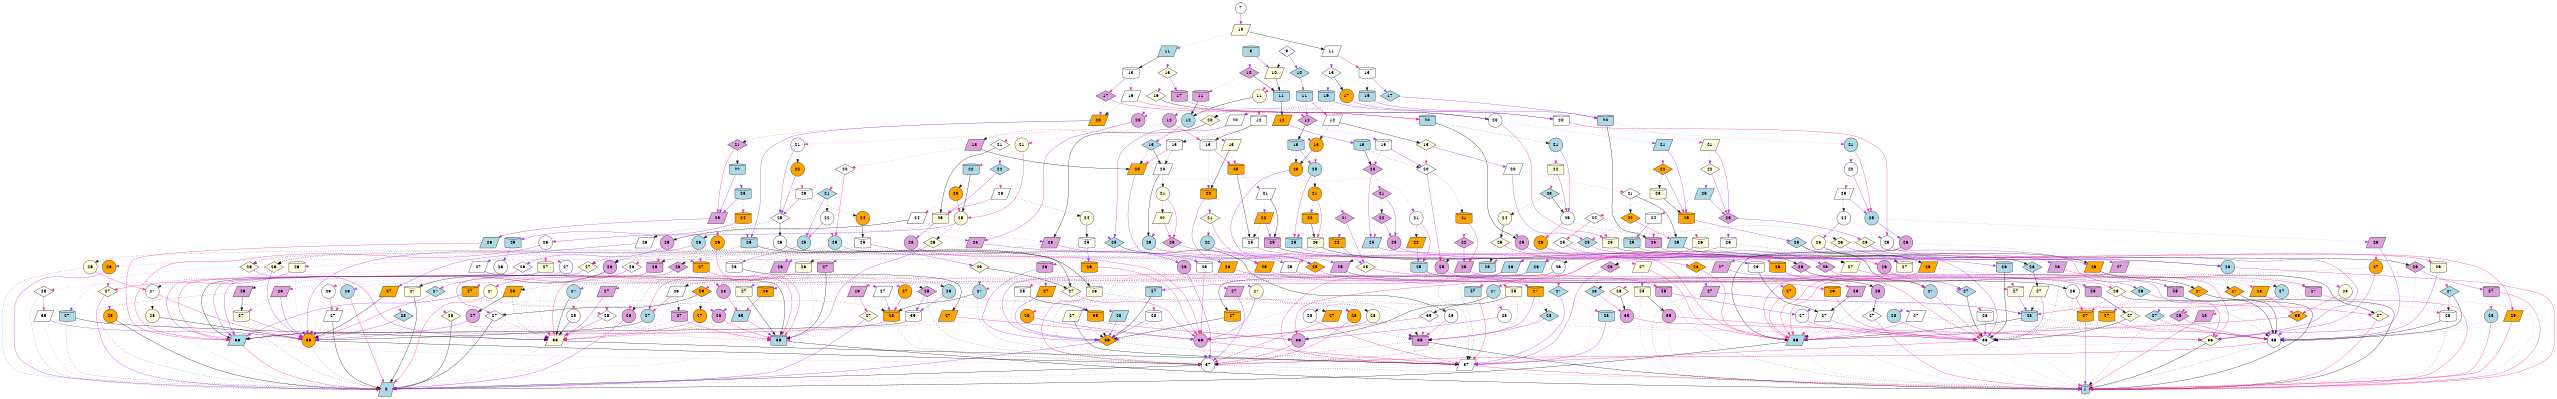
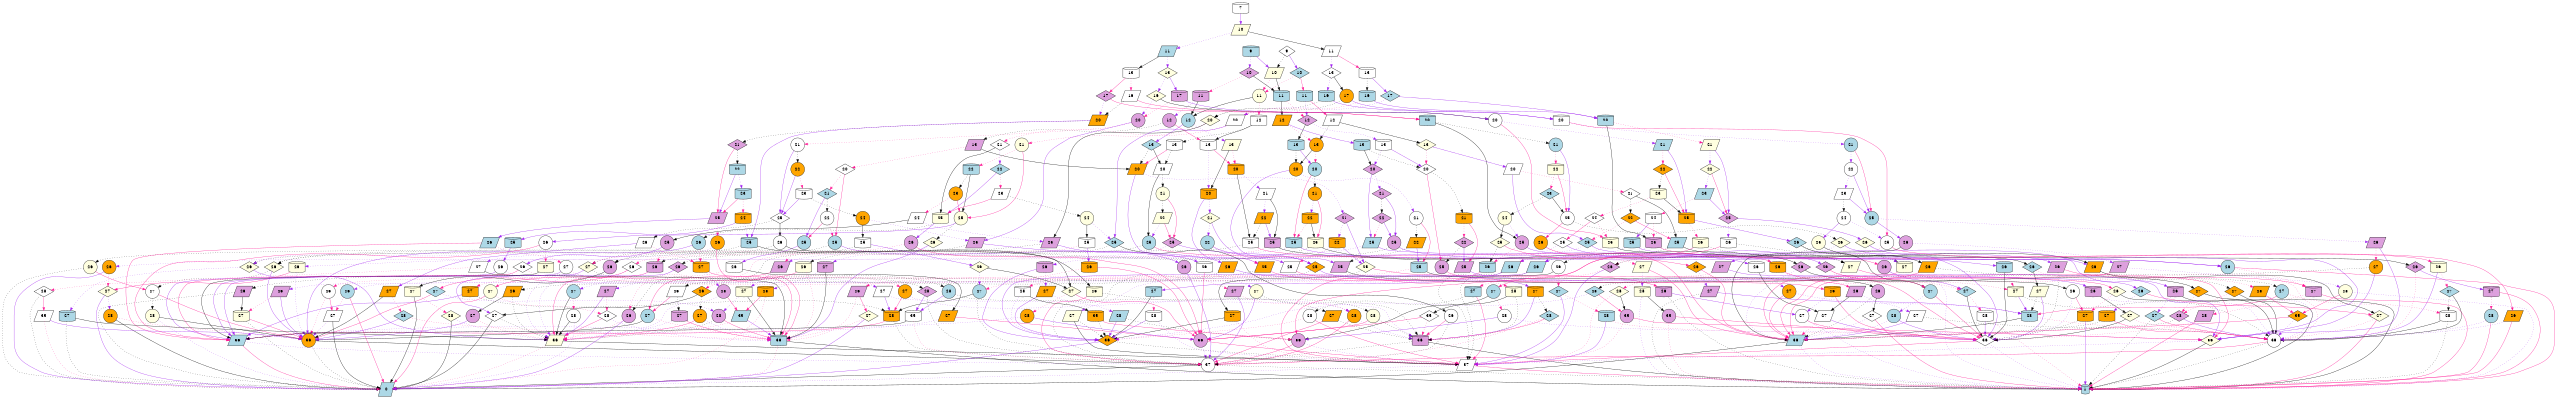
(1241, 8) -> (1241, 8)
